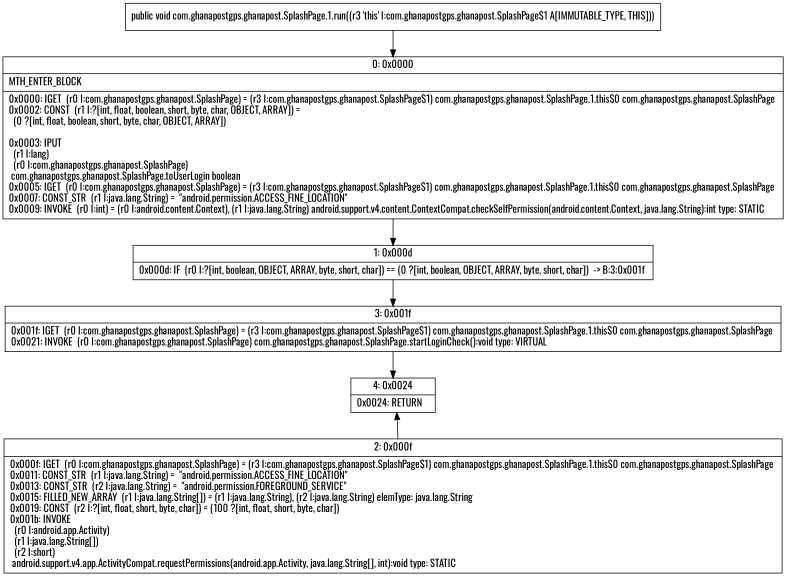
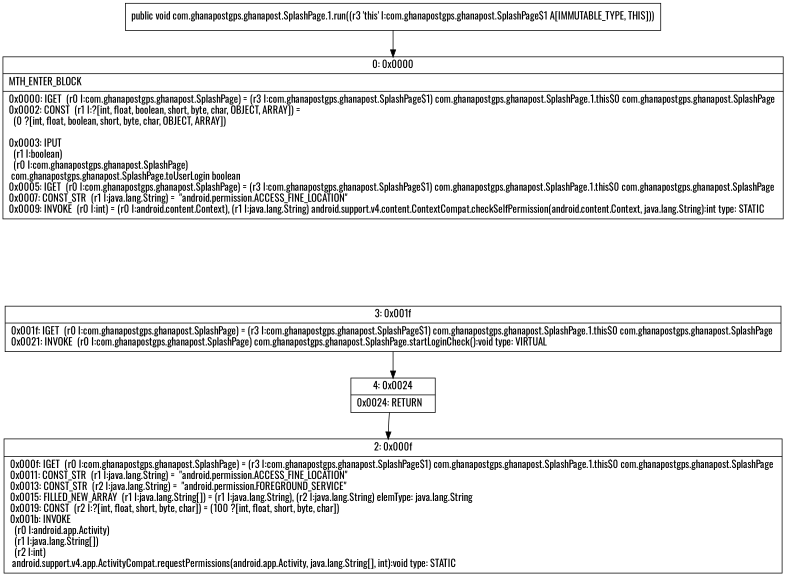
(29, 155) -> (36, 155)
(393, 263) -> none
(398, 429) -> (389, 422)
(33, 553) -> (28, 553)
